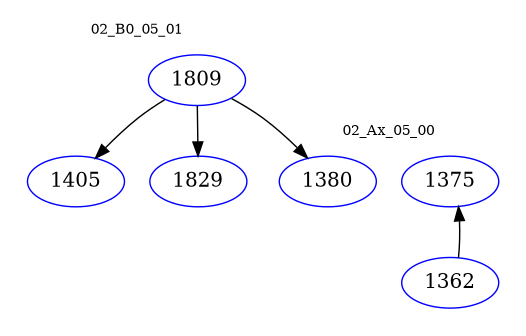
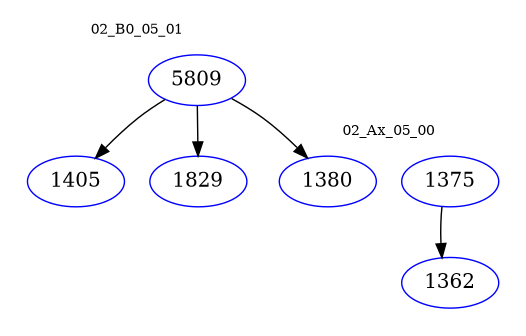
(197, 80) -> (197, 80)
(460, 239) -> (441, 225)
